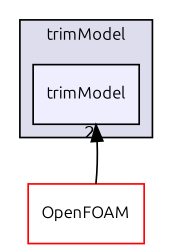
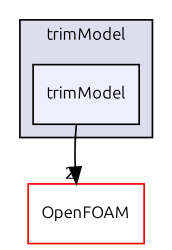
(97, 163) -> (75, 148)
